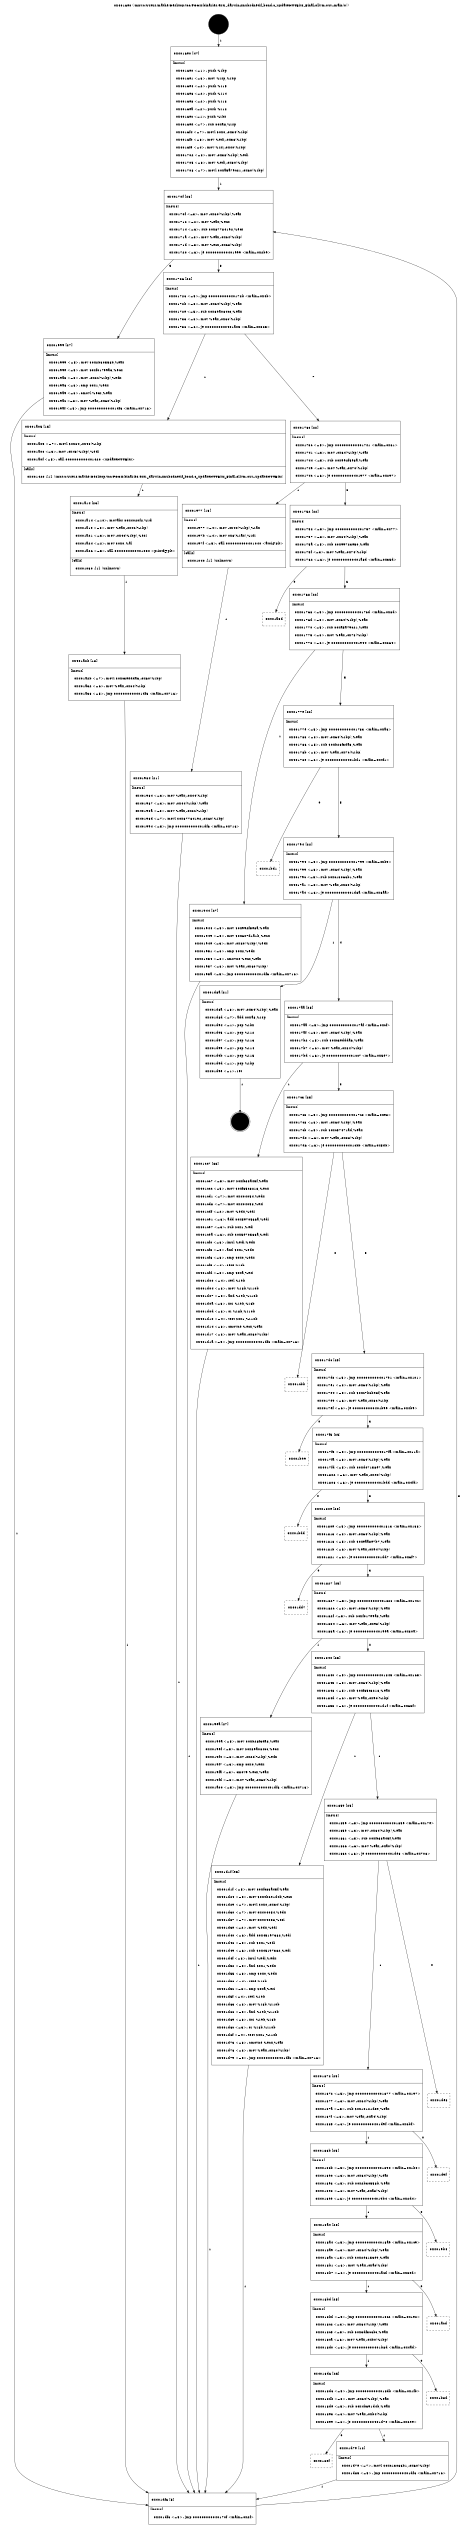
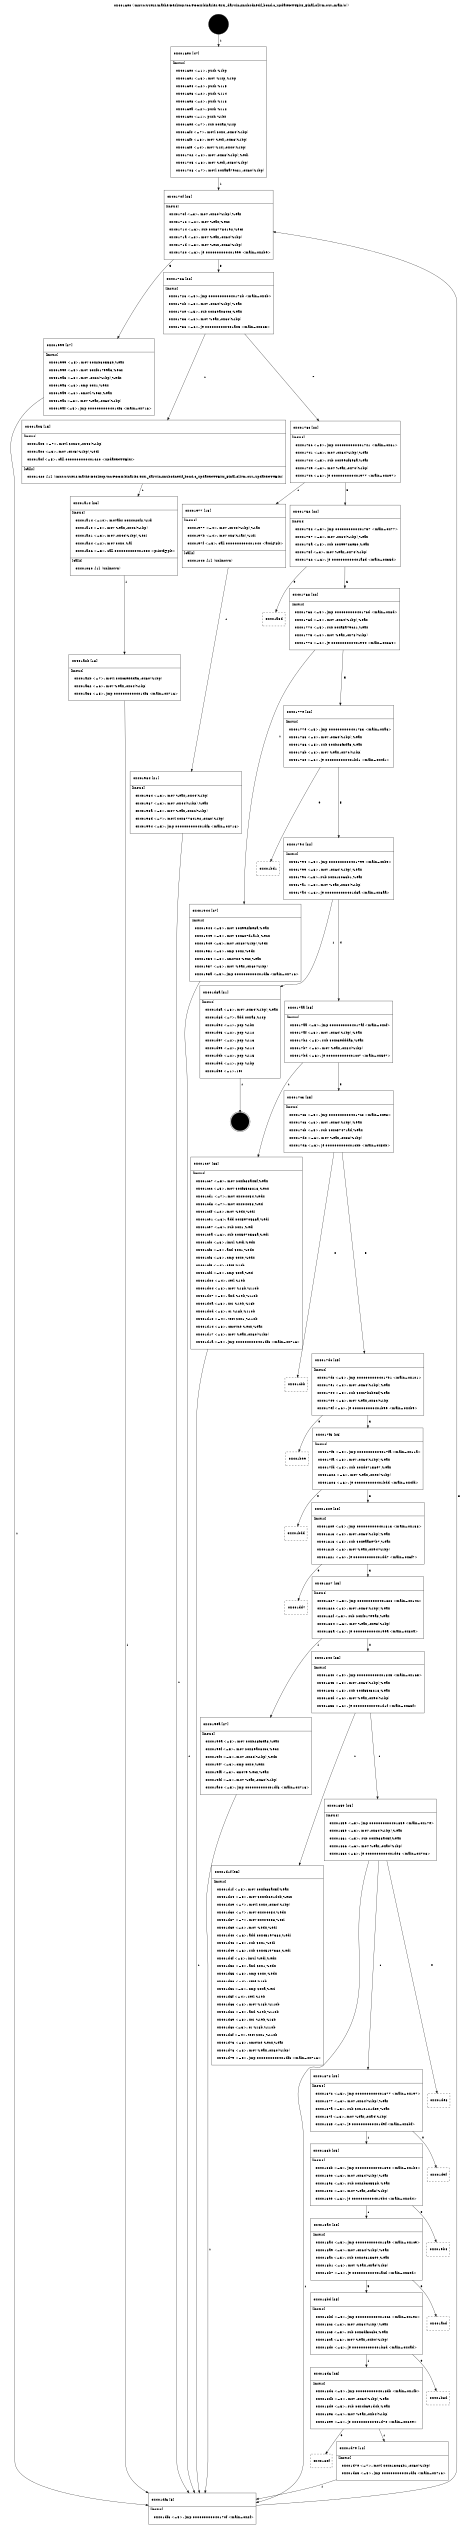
(243, 2281) -> (303, 2181)
(368, 2287) -> (368, 2287)
